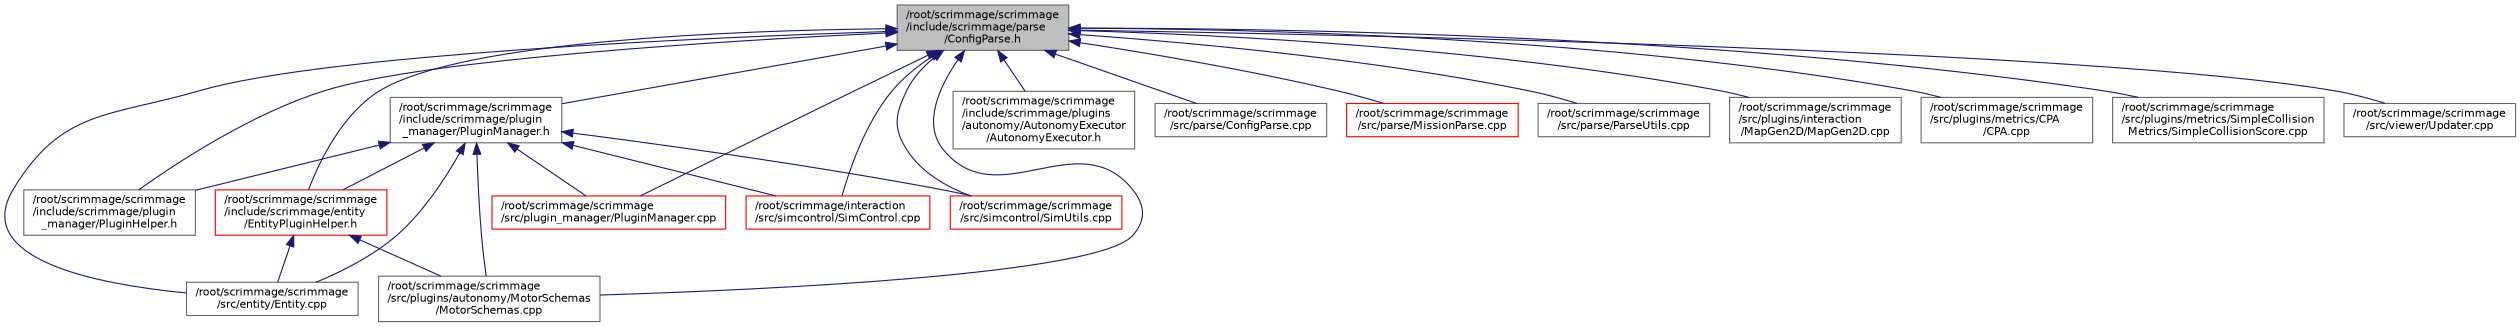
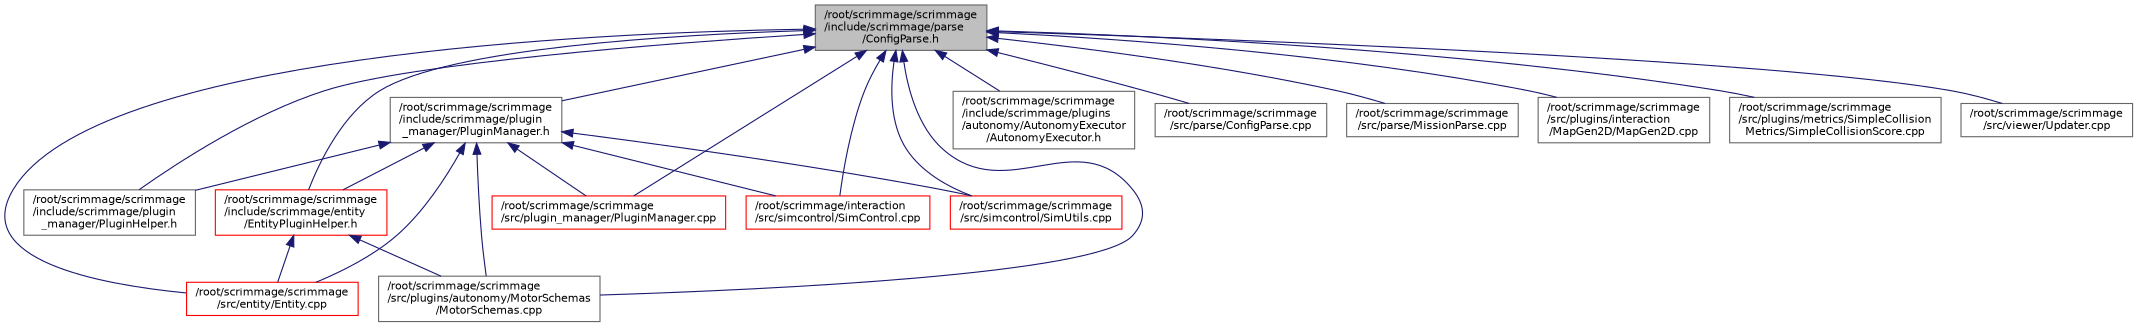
(1432, 120) -> (1432, 120)
(1624, 120) -> none
(2007, 120) -> none
(272, 299) -> (272, 299)
